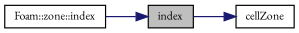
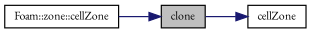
(55, 17) -> (62, 17)
(171, 17) -> (183, 17)
